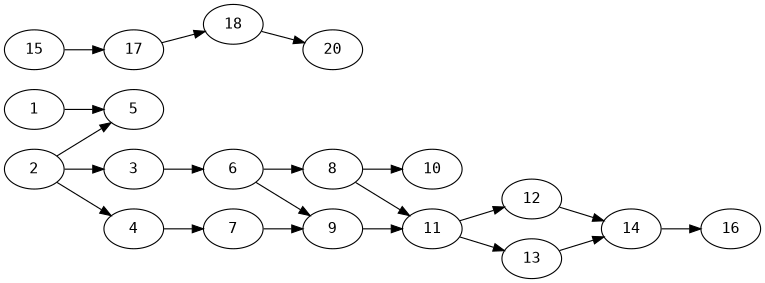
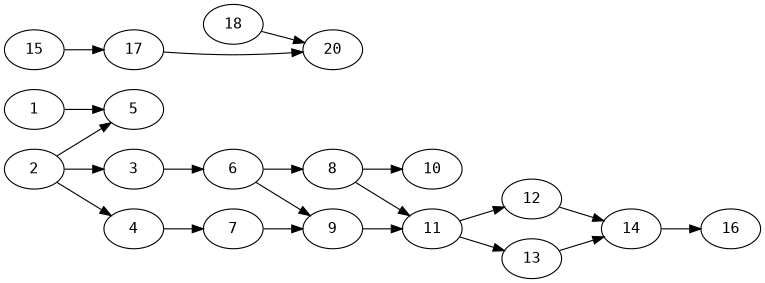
(178, 38) -> (228, 55)
